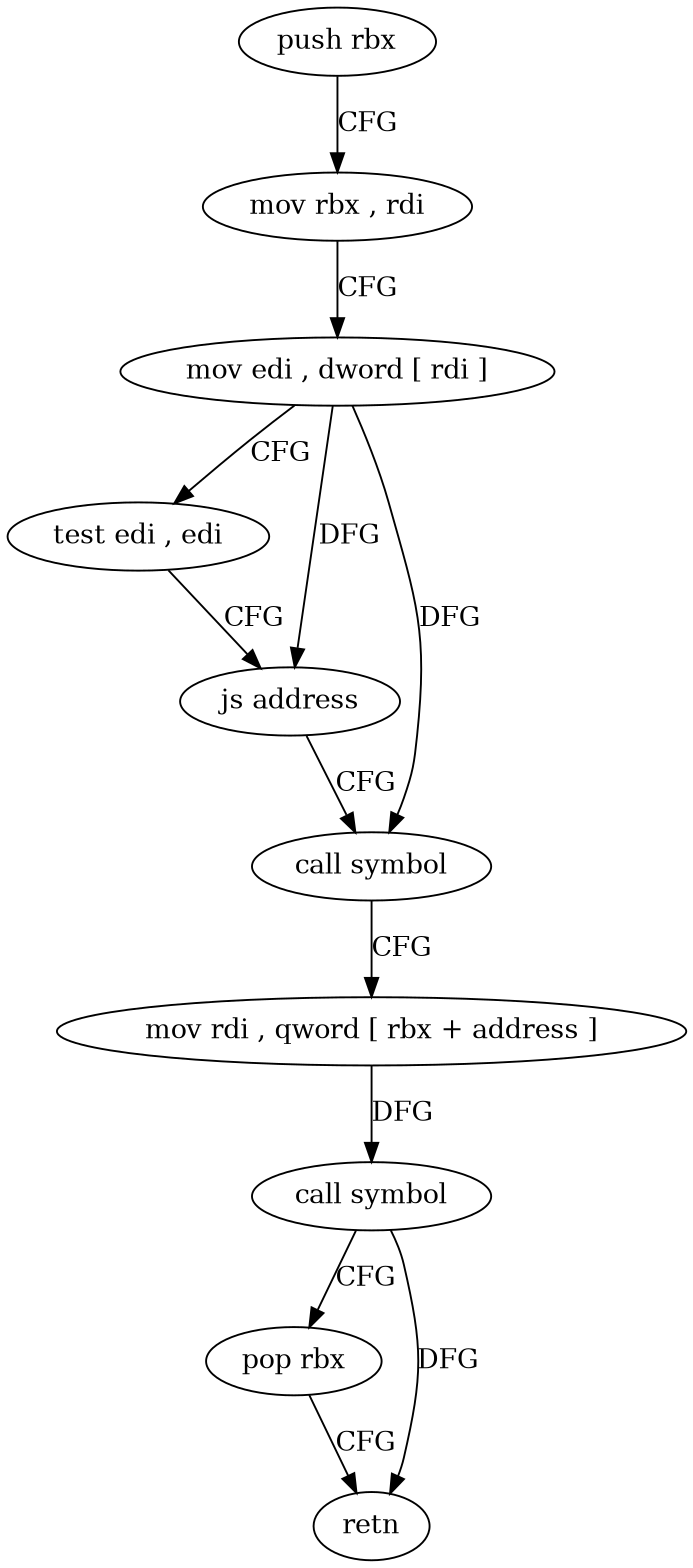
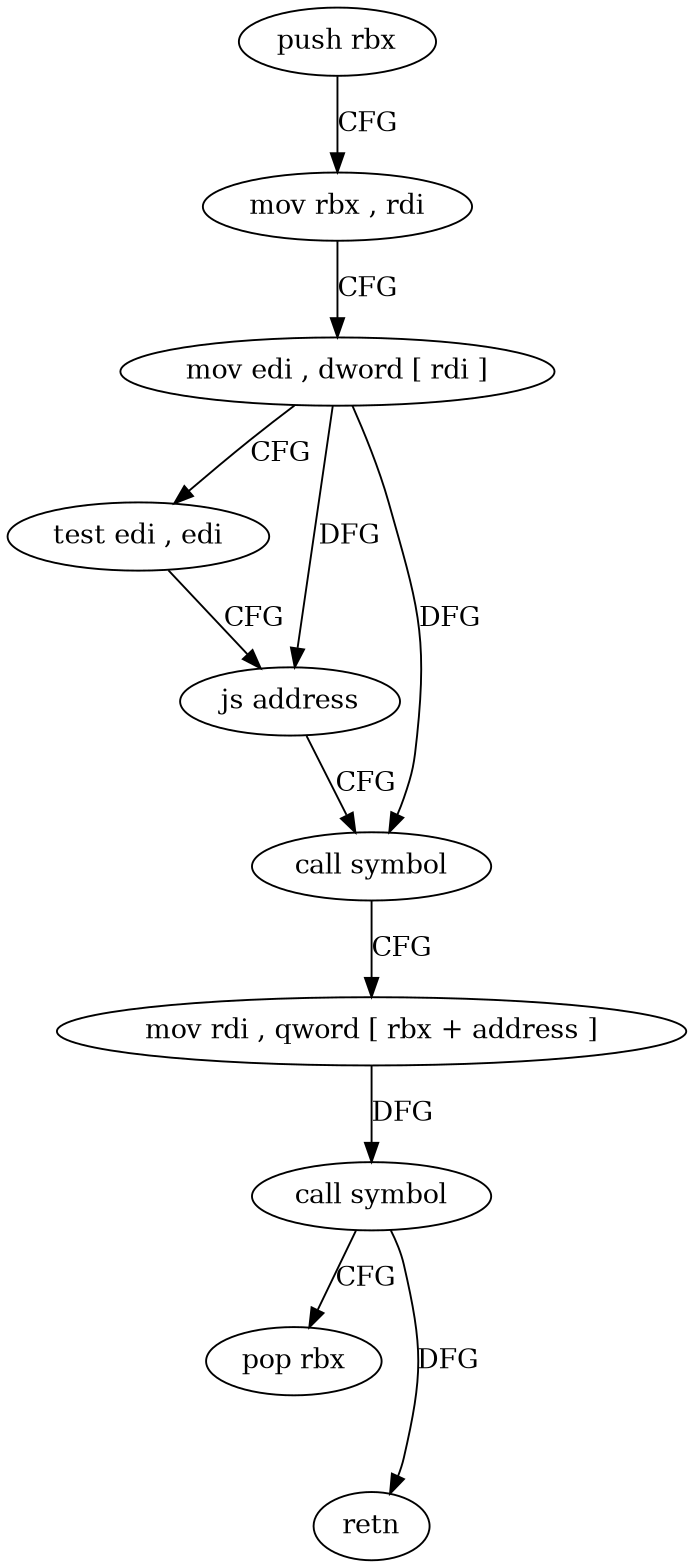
(329, 1435) -> none
